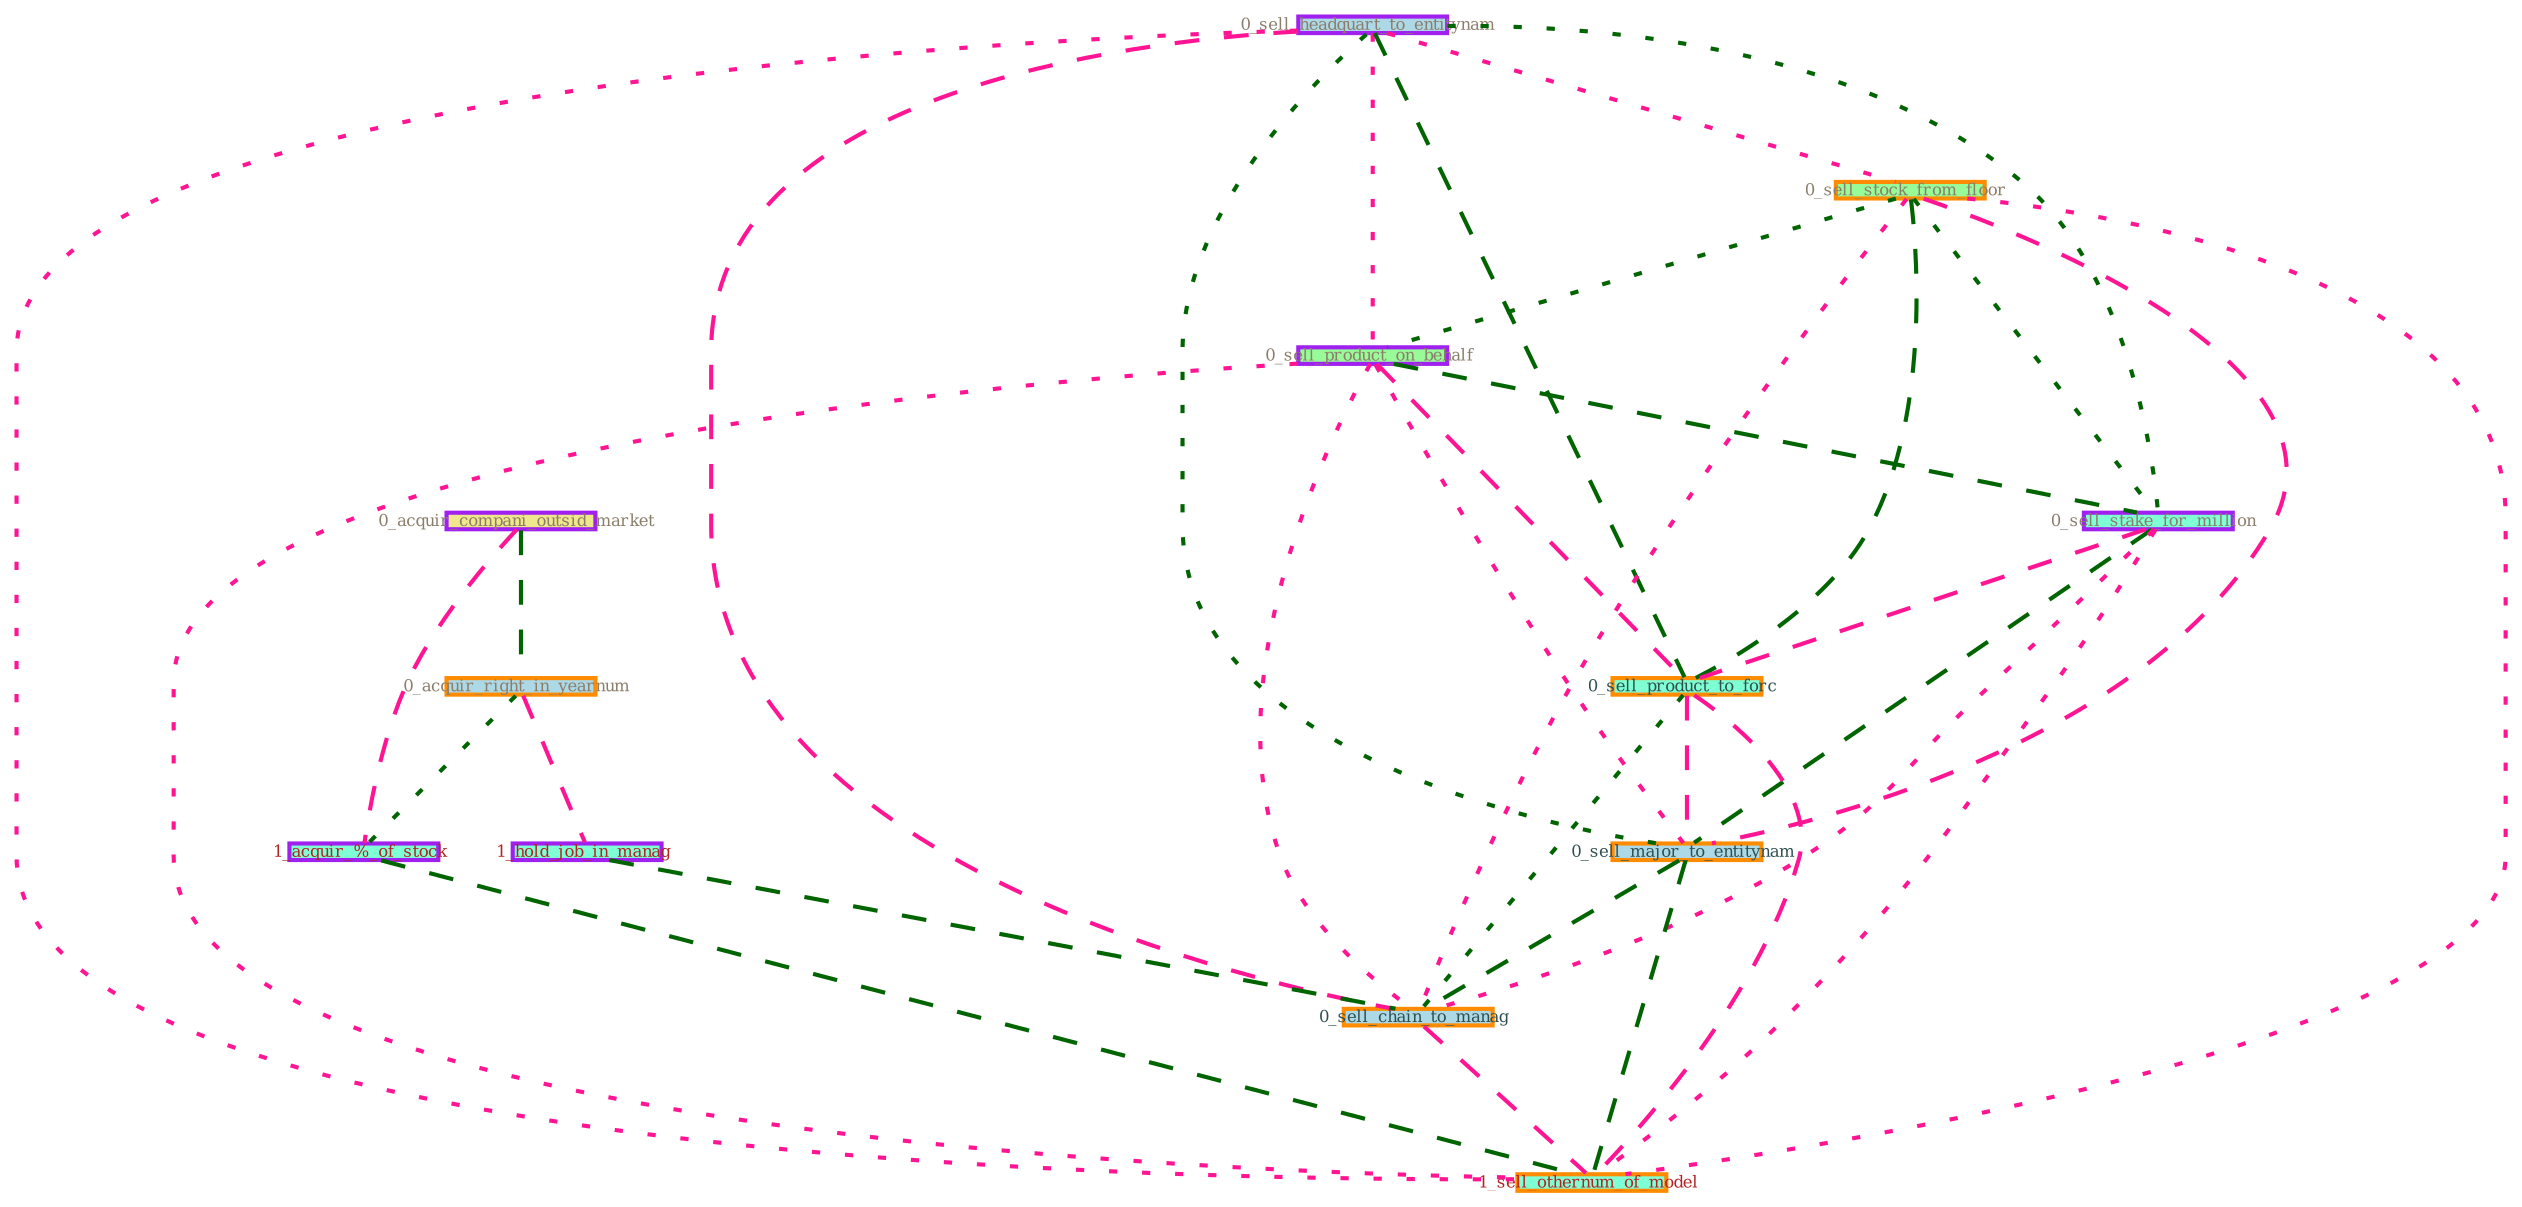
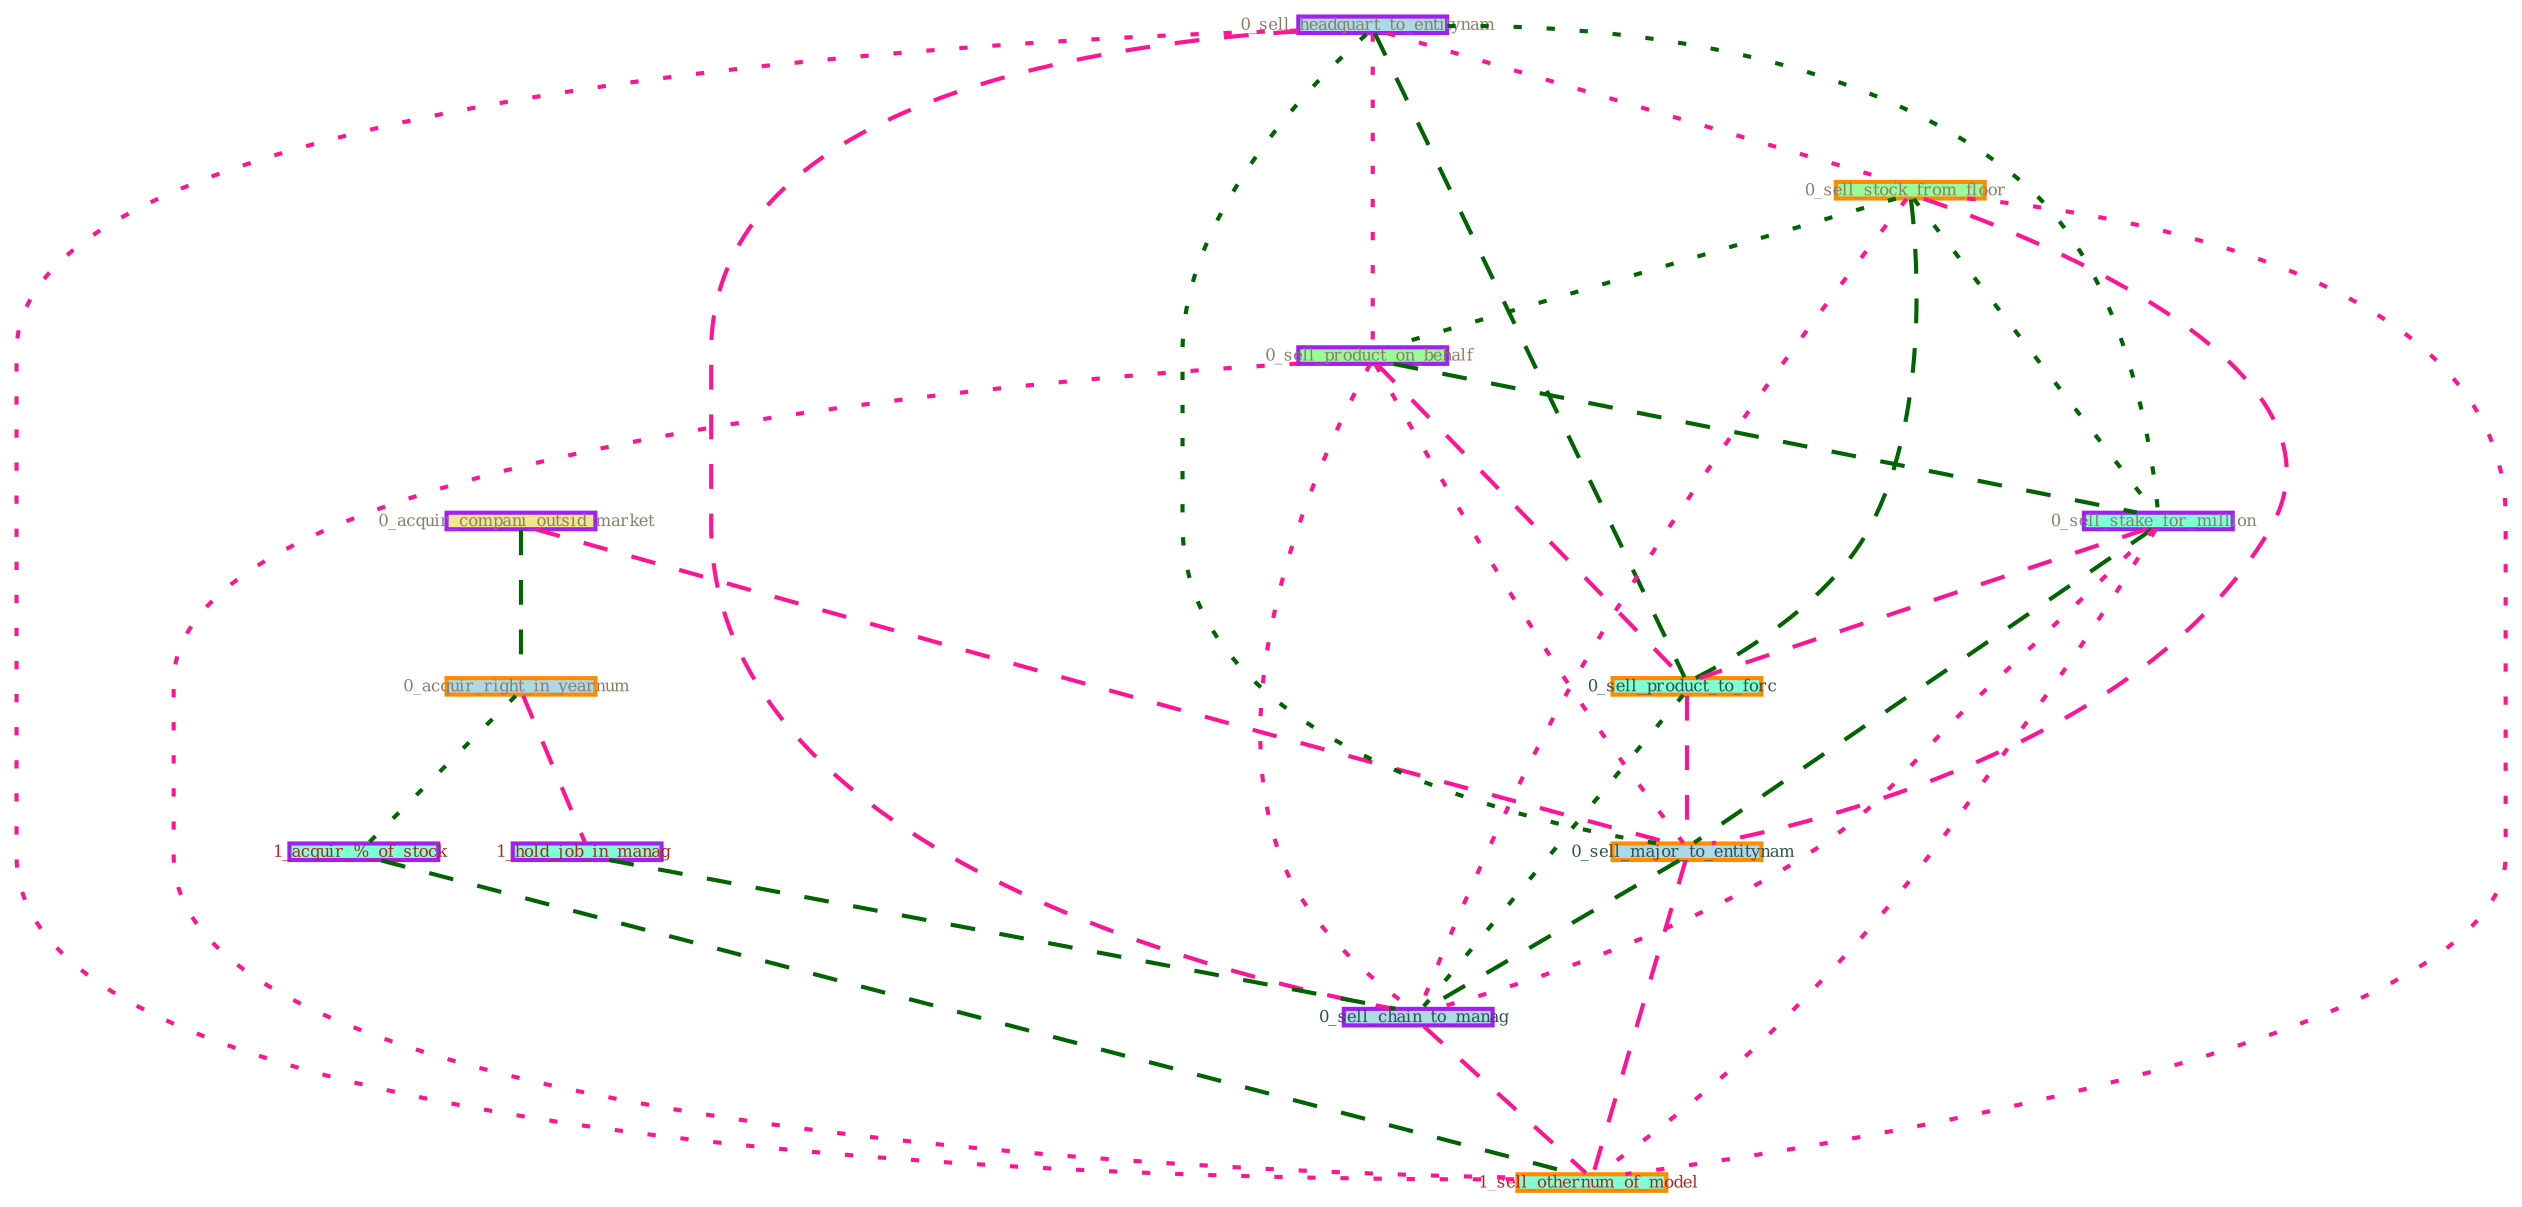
(412, 673) -> (1103, 689)
(1767, 938) -> none
(1418, 1017) -> (1418, 1017)
(1639, 1017) -> (1639, 1017)
